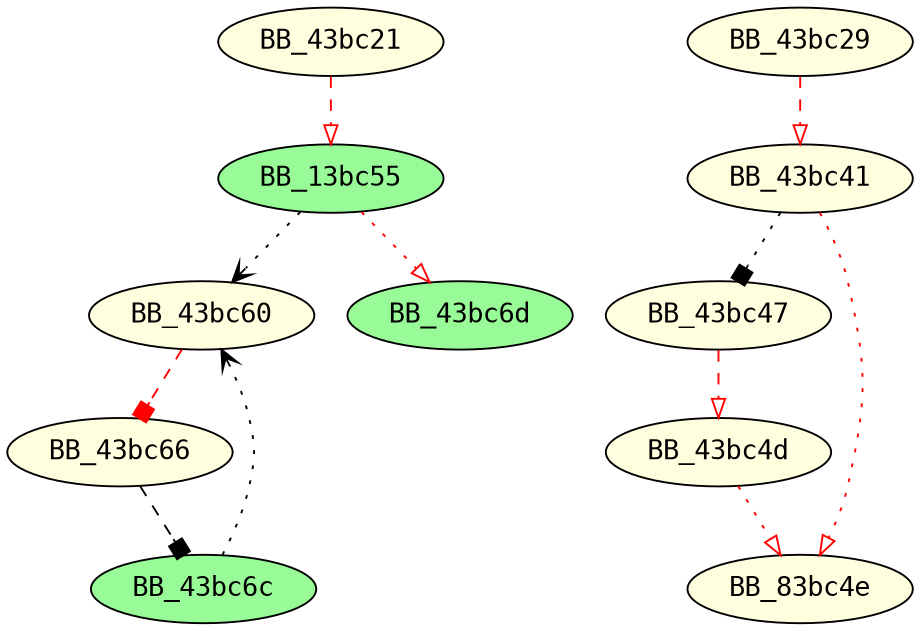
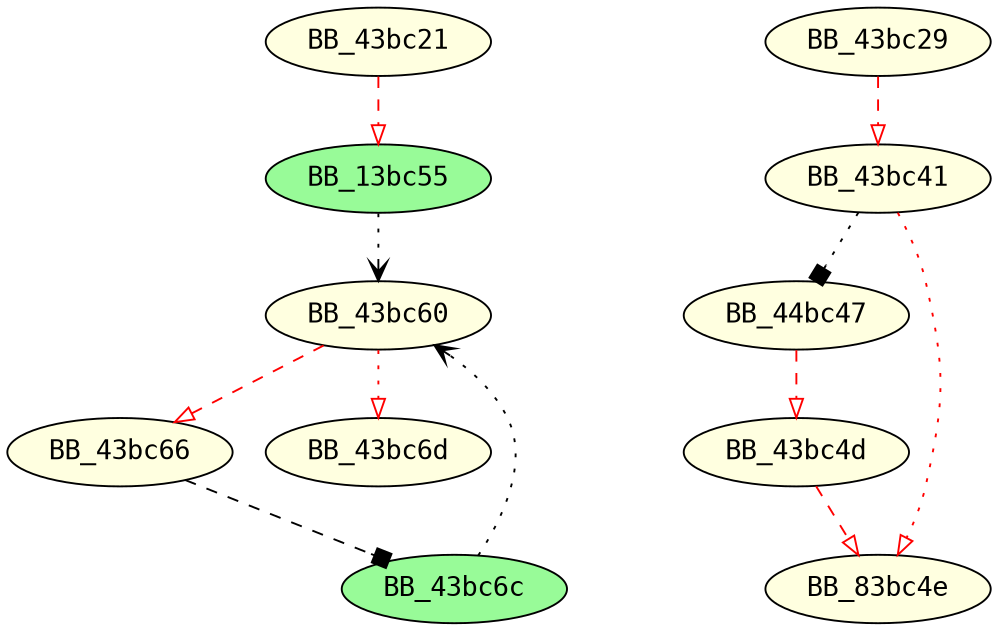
(389, 240) -> (378, 374)
(460, 315) -> (378, 452)
(718, 315) -> (796, 315)
(166, 376) -> (258, 379)
(754, 512) -> (832, 512)
